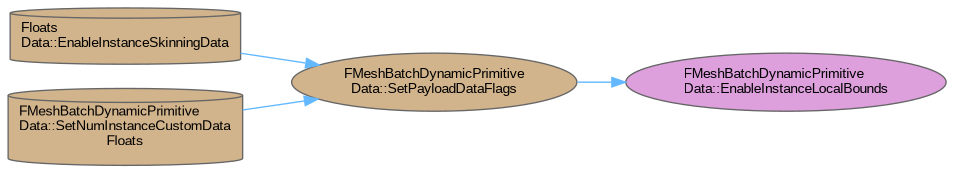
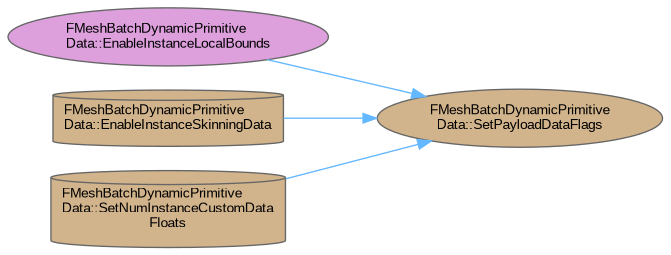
(125, 36) -> (168, 118)
(594, 82) -> (340, 77)
